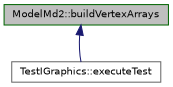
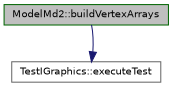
(79, 49) -> (93, 38)
